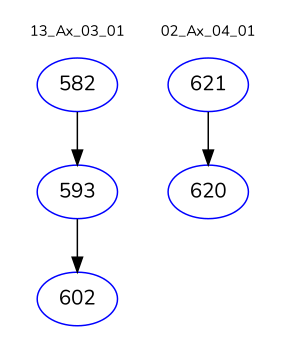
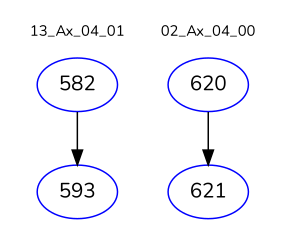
(77, 32) -> (77, 32)
(208, 32) -> (208, 32)
(208, 131) -> (208, 131)
(77, 299) -> none
